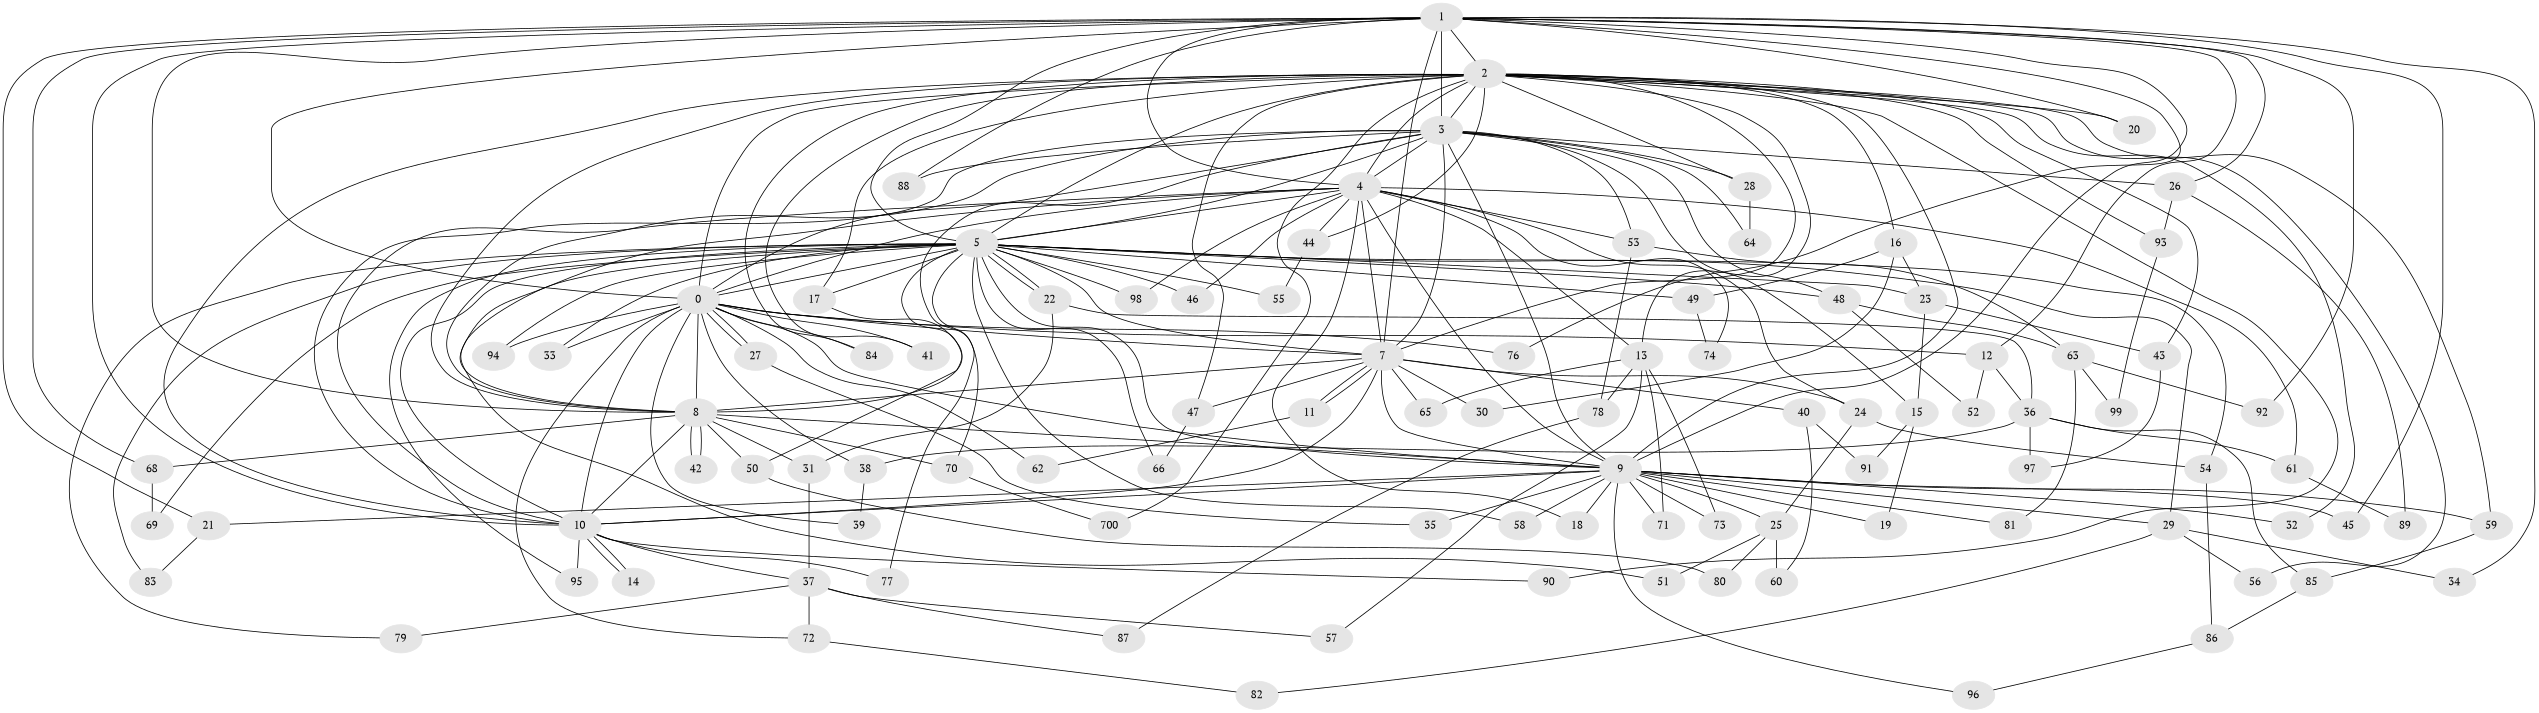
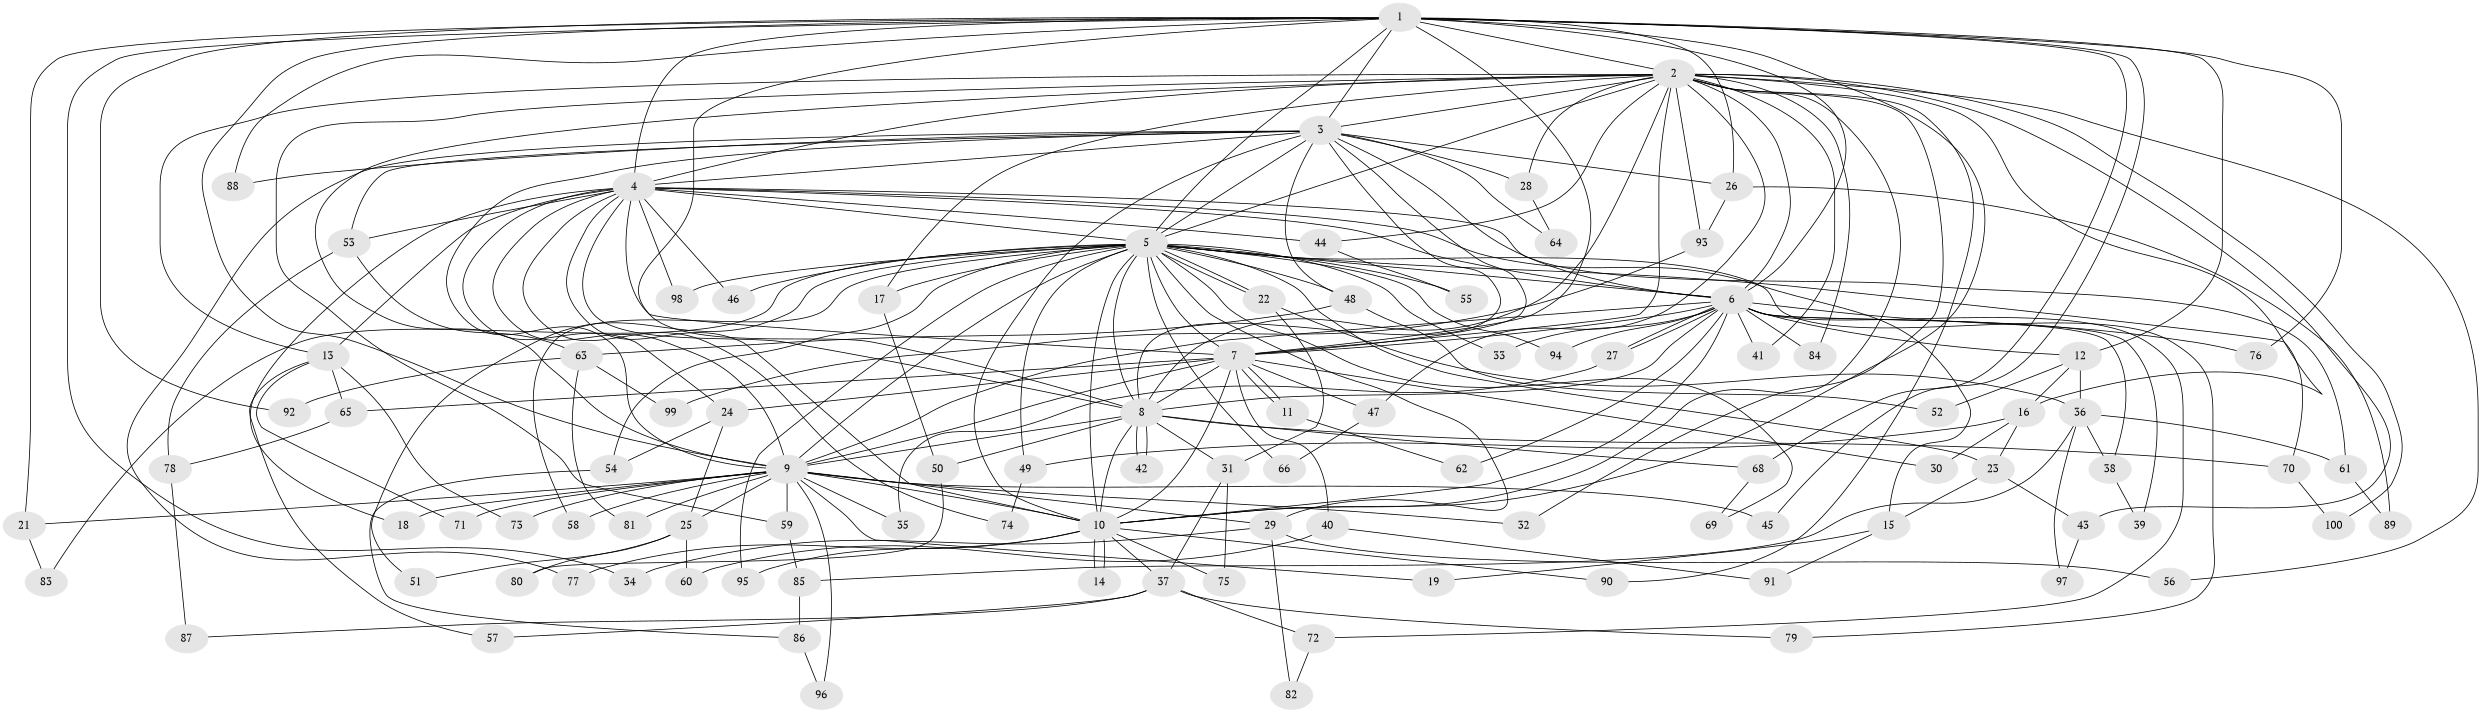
(2134, 130) -> none
(1677, 242) -> (1373, 225)
(698, 300) -> (1732, 300)
(1621, 383) -> (268, 443)
none -> (2052, 384)
(1110, 526) -> (2334, 526)
none -> (1224, 582)
